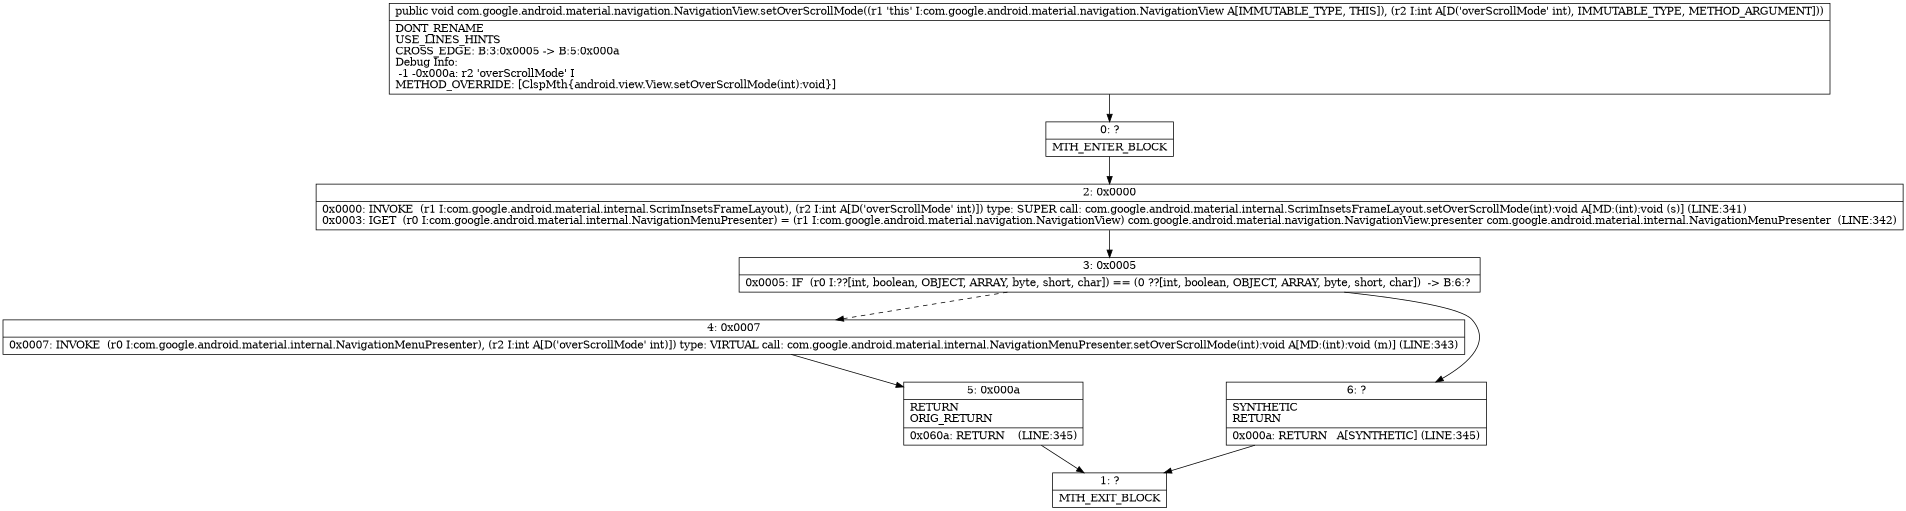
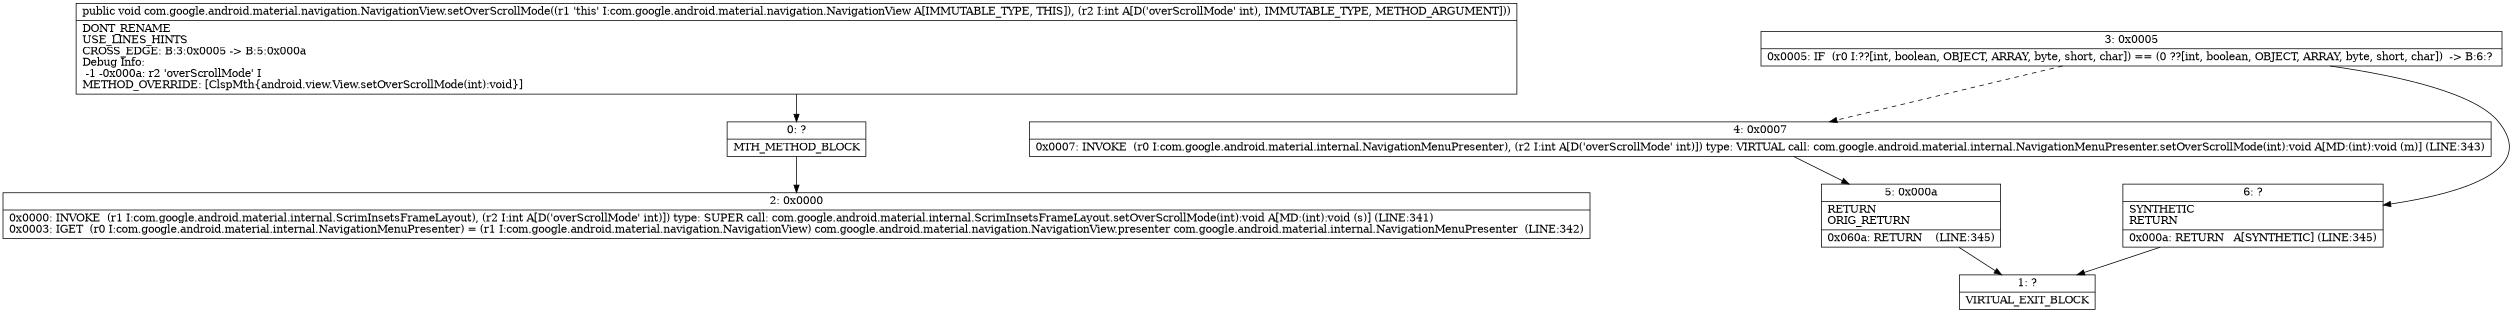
(1110, 147) -> (796, 147)
(1110, 240) -> none
(1110, 498) -> (2027, 300)
